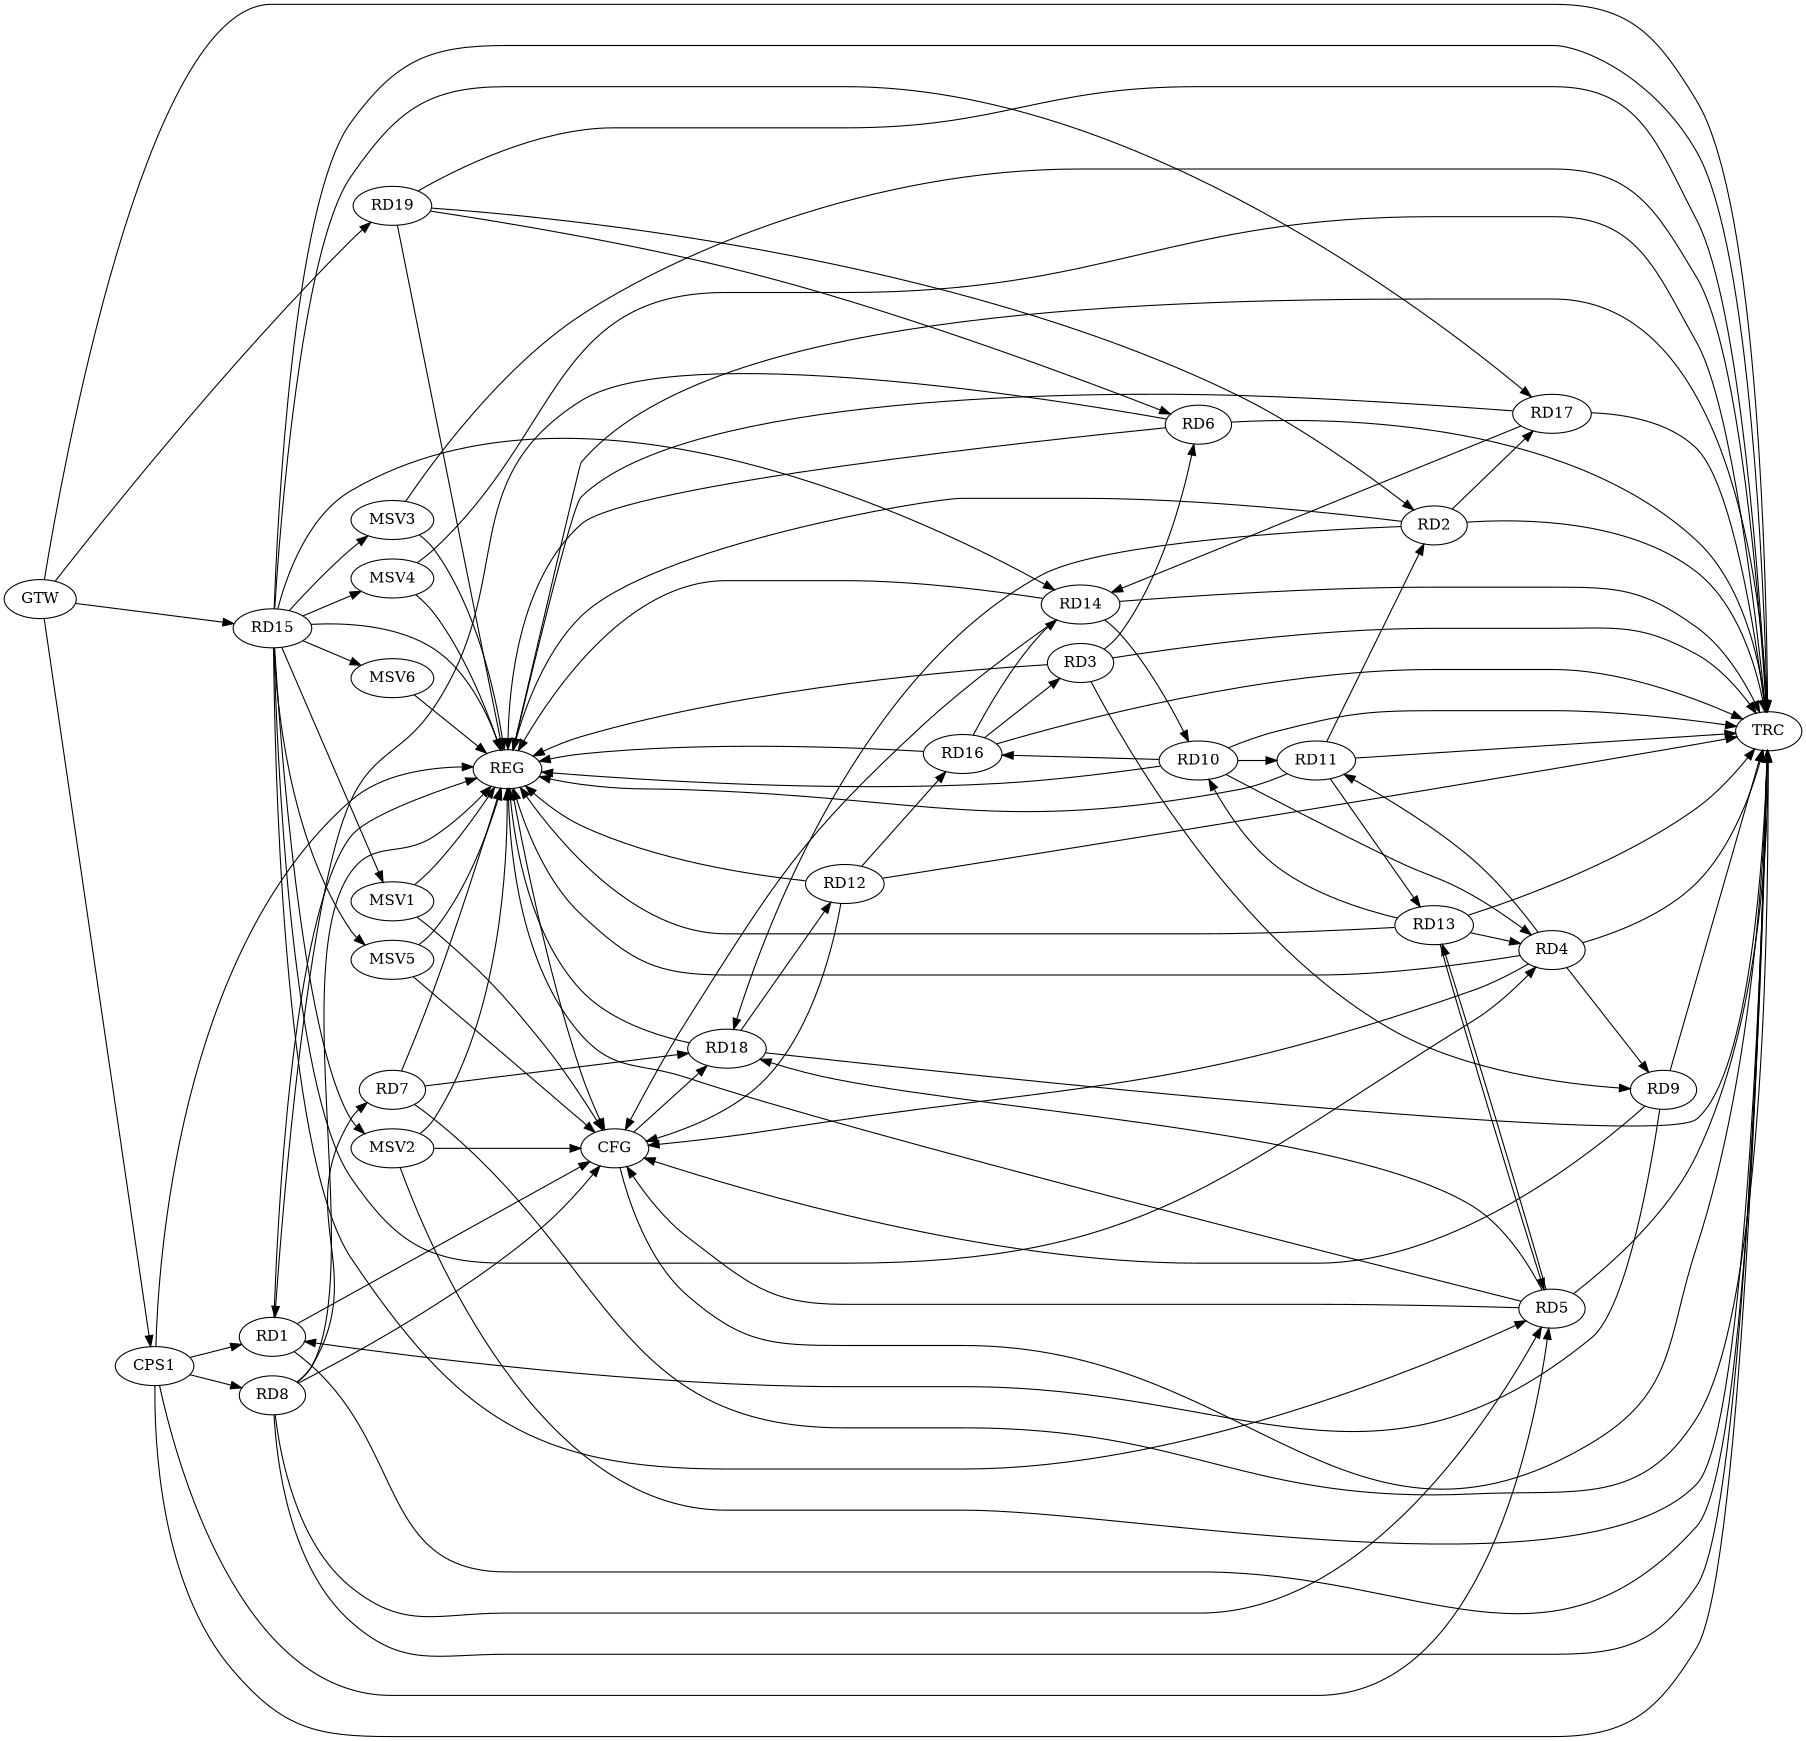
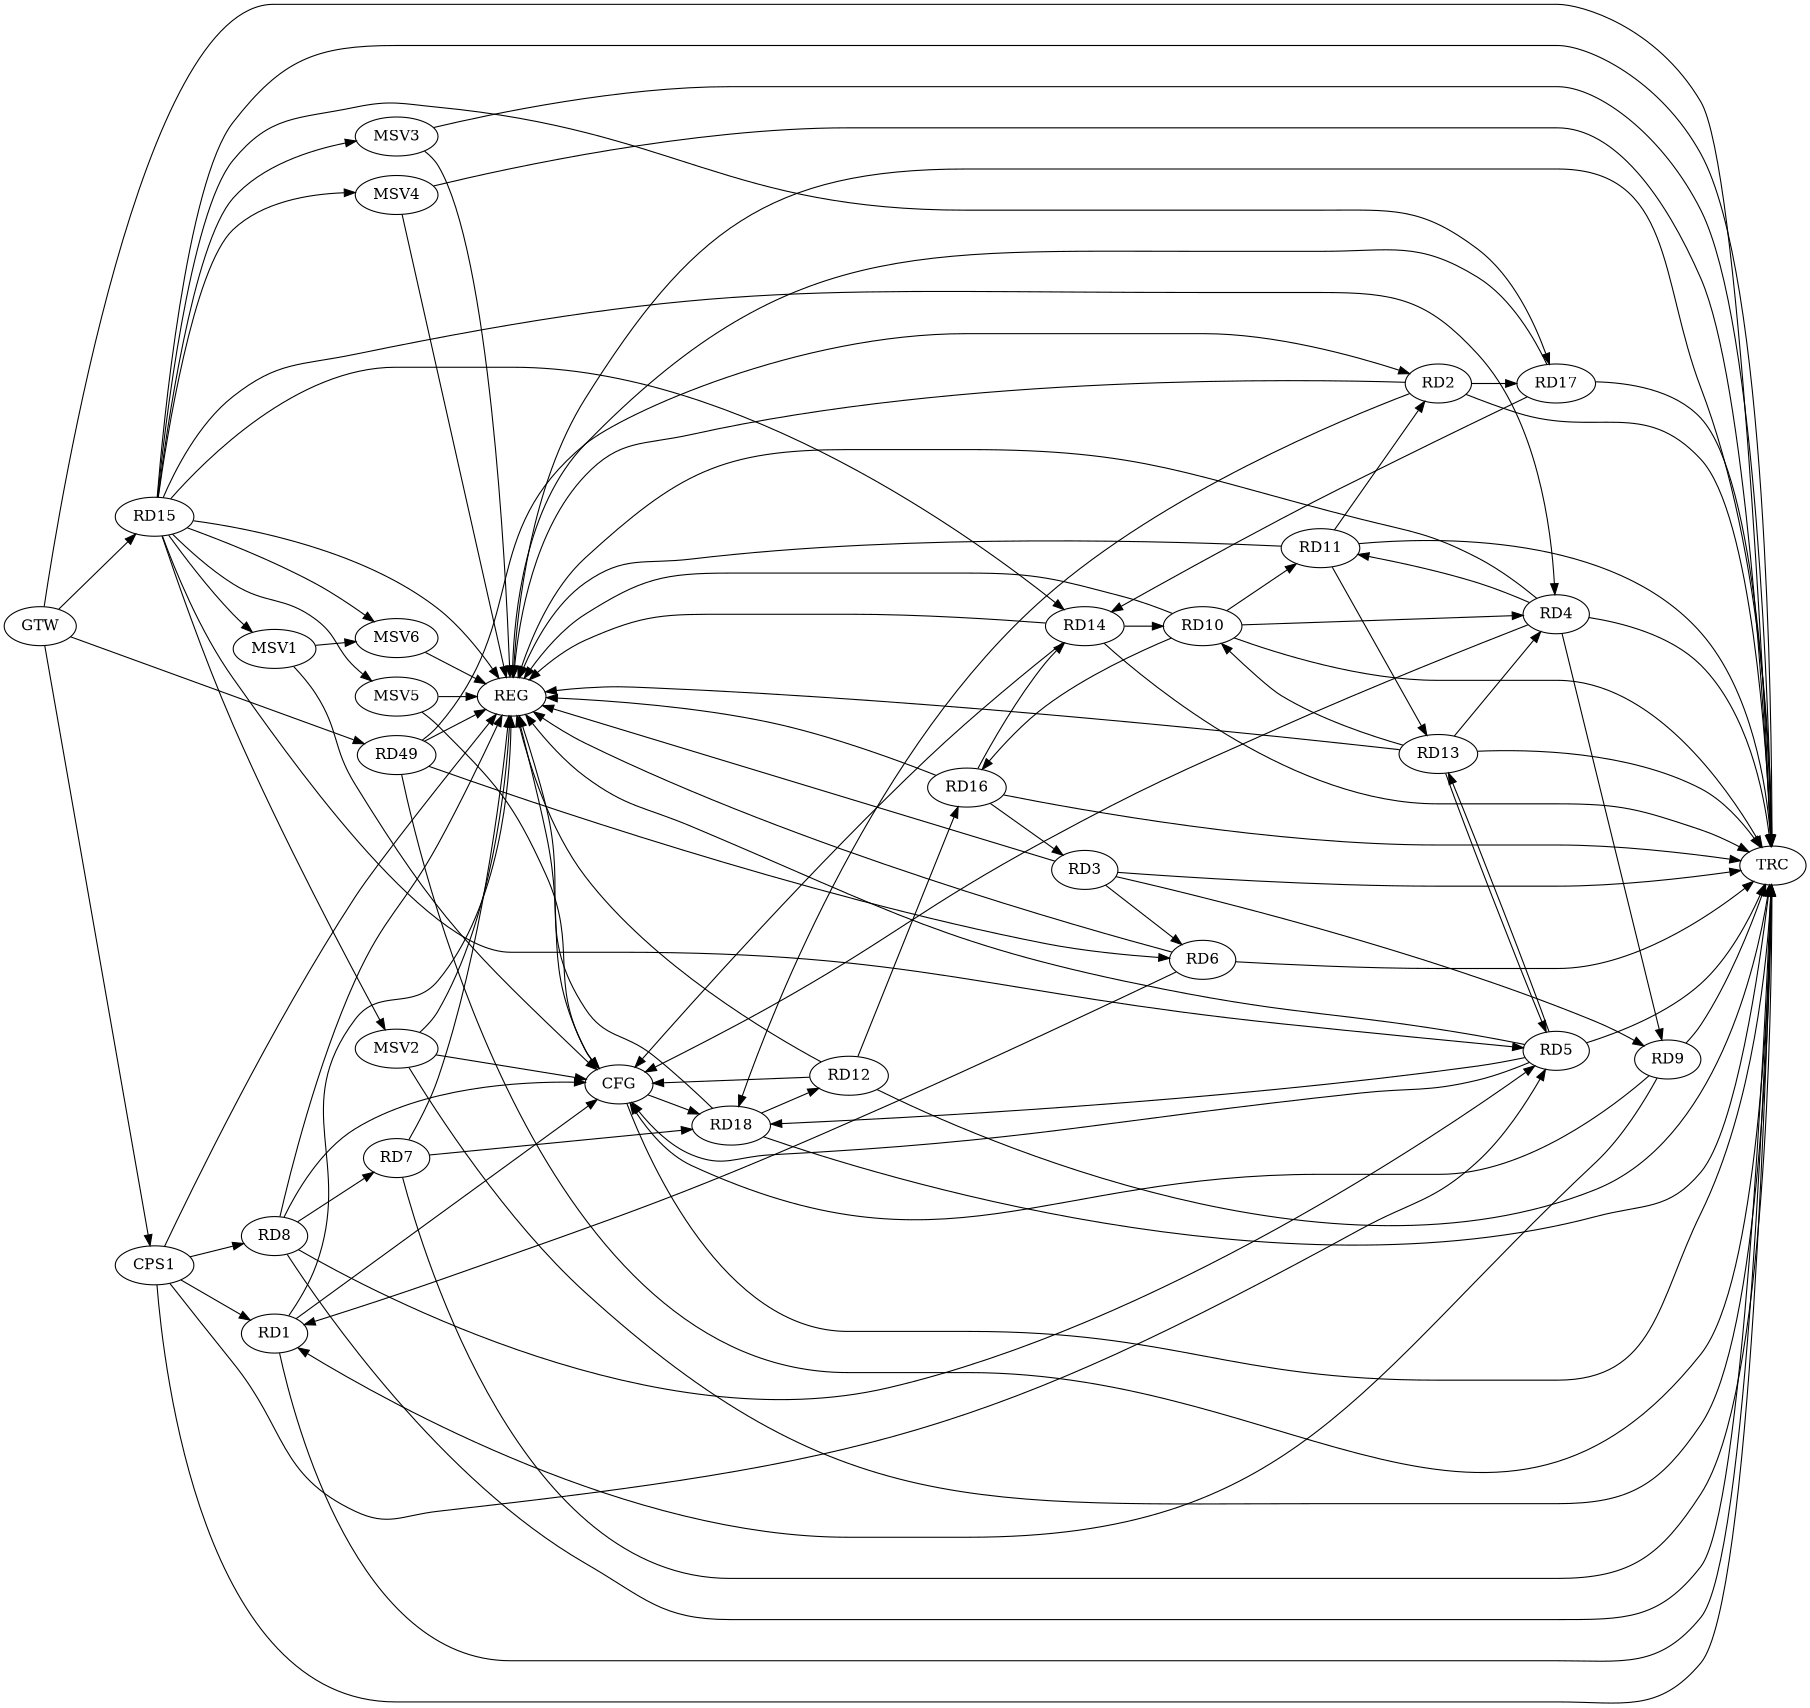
(392, 206) -> (397, 755)
(454, 843) -> (330, 644)
